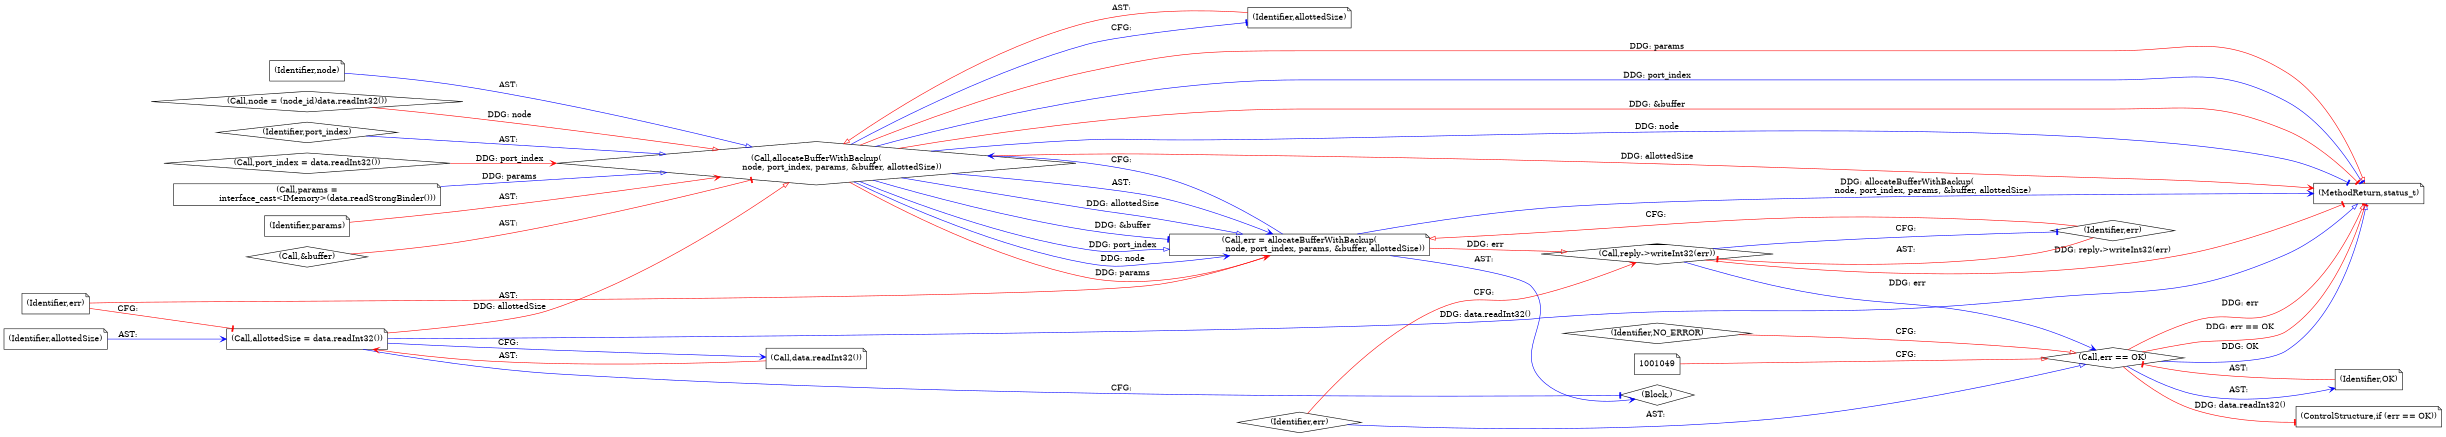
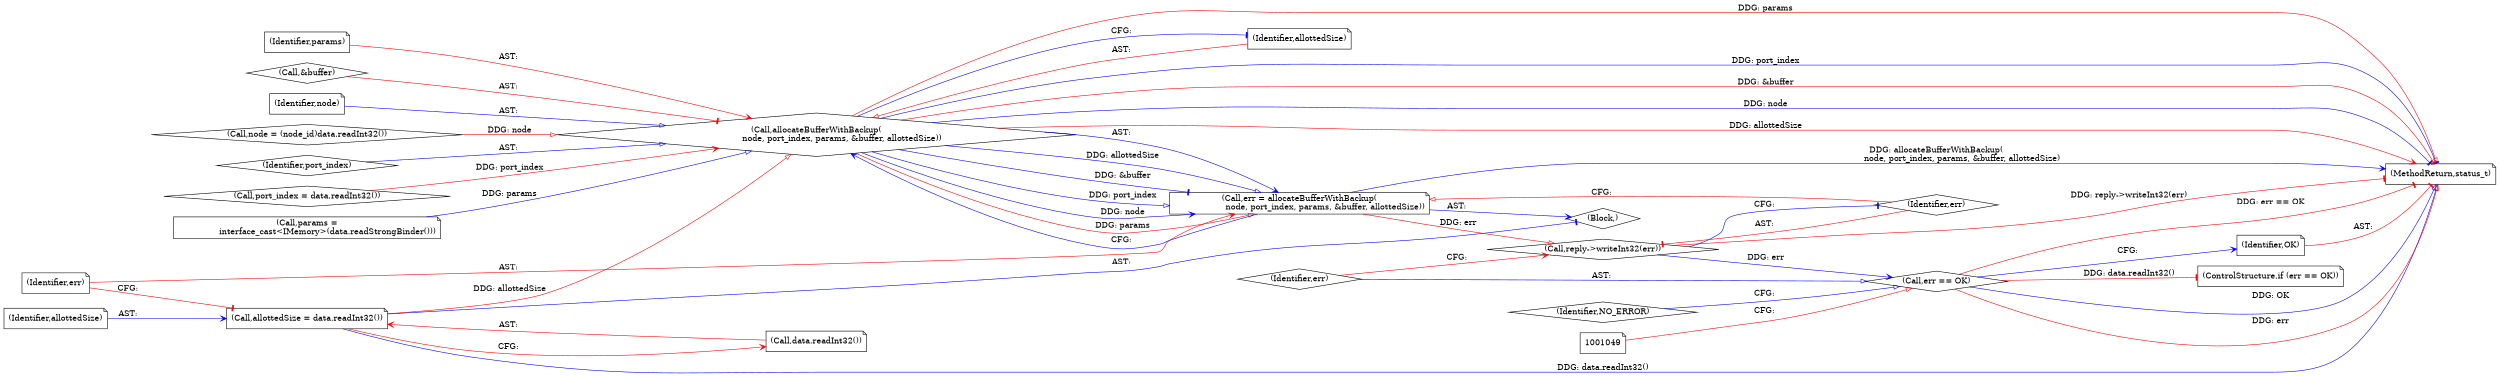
(1905, 340) -> (1779, 300)
(574, 351) -> (553, 355)
(2239, 377) -> (2374, 232)
(1123, 388) -> (1123, 262)
(2240, 390) -> (2129, 251)
